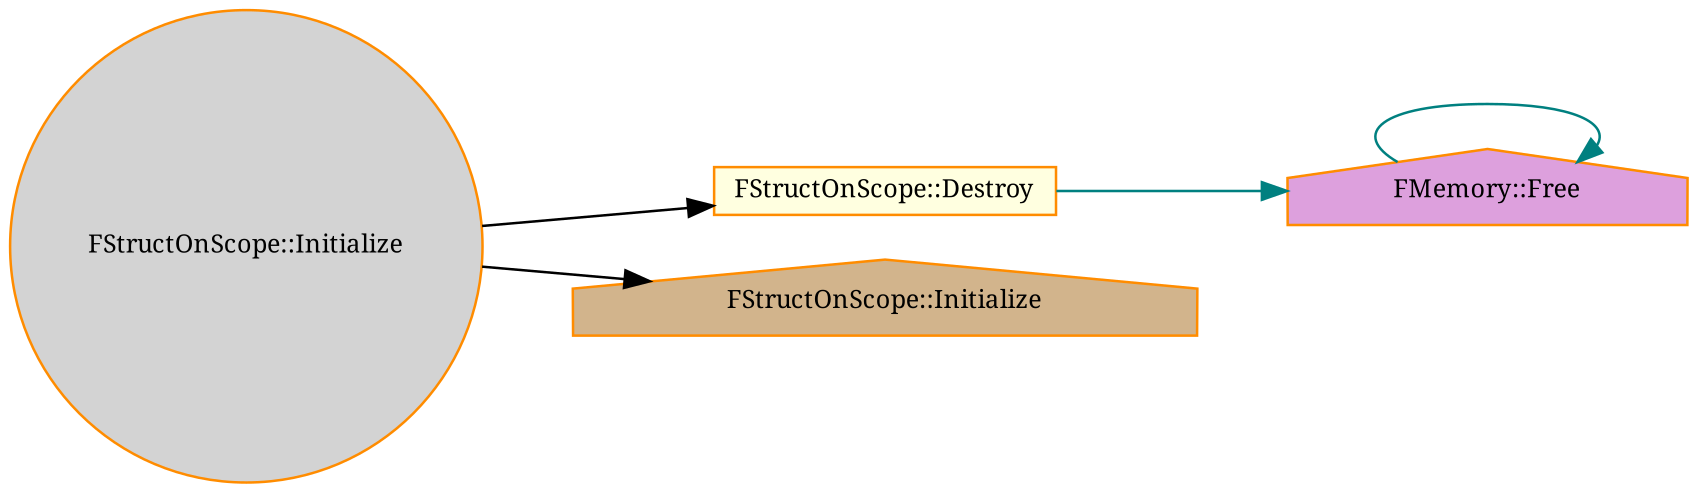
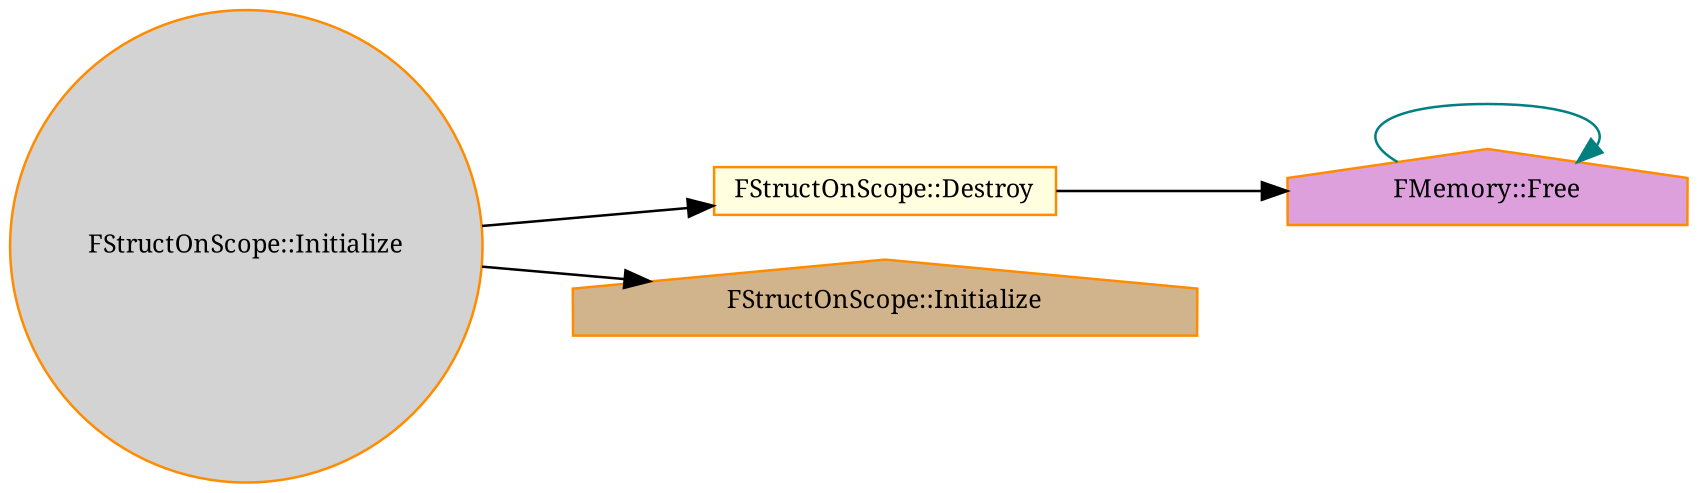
(1159, 191) -> (1159, 191)
